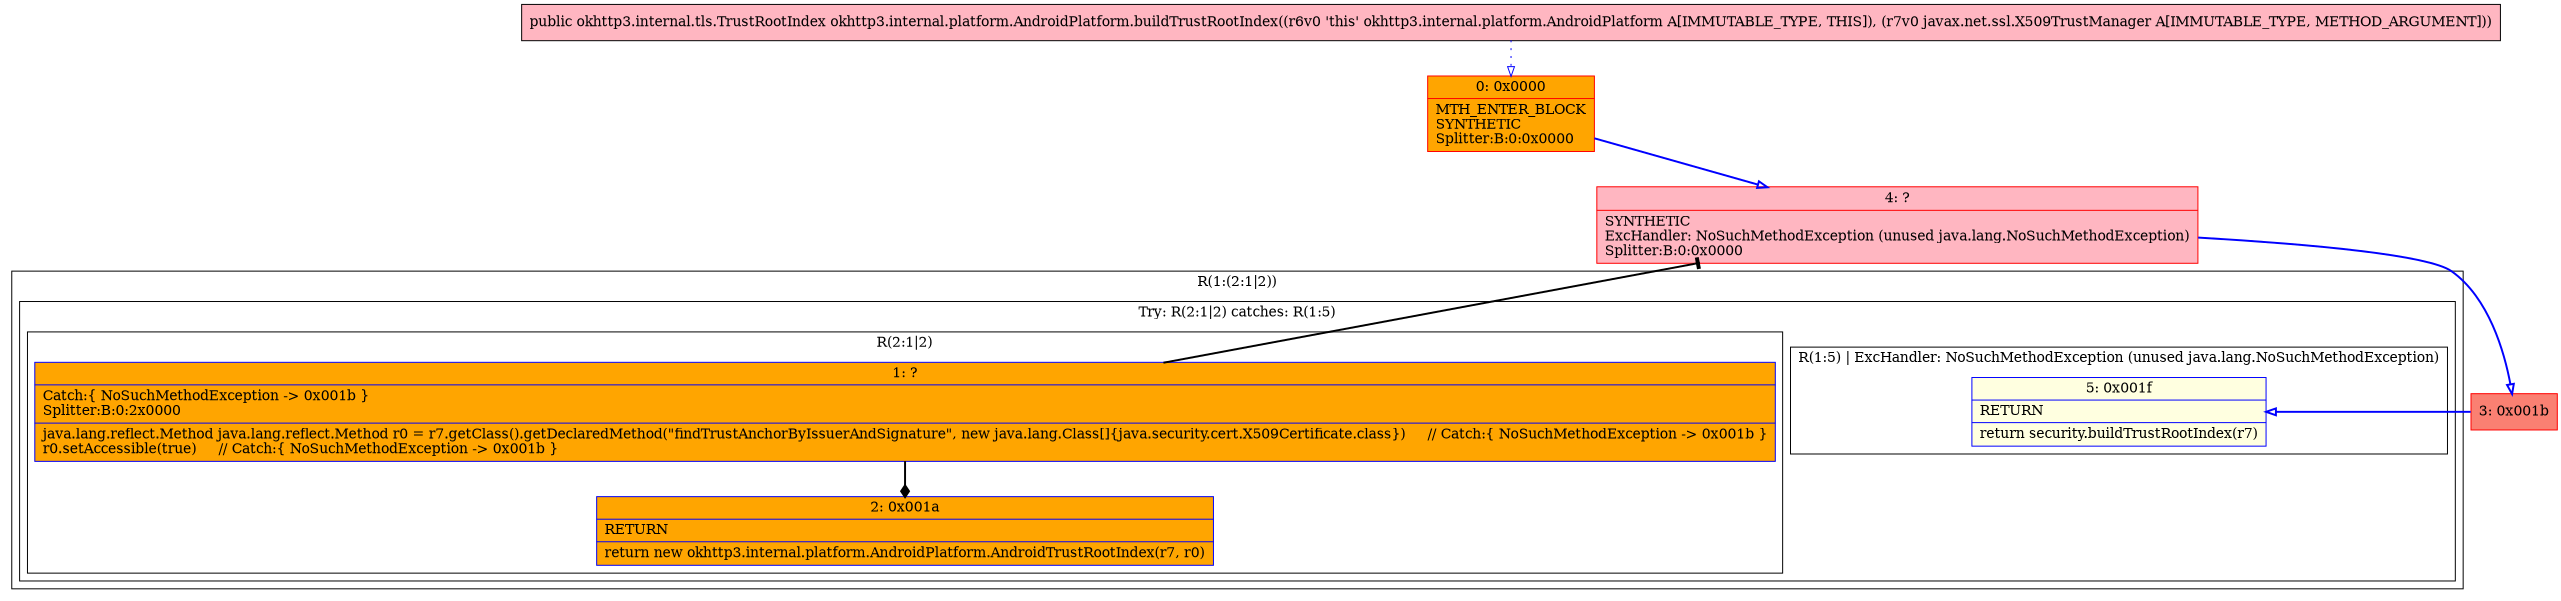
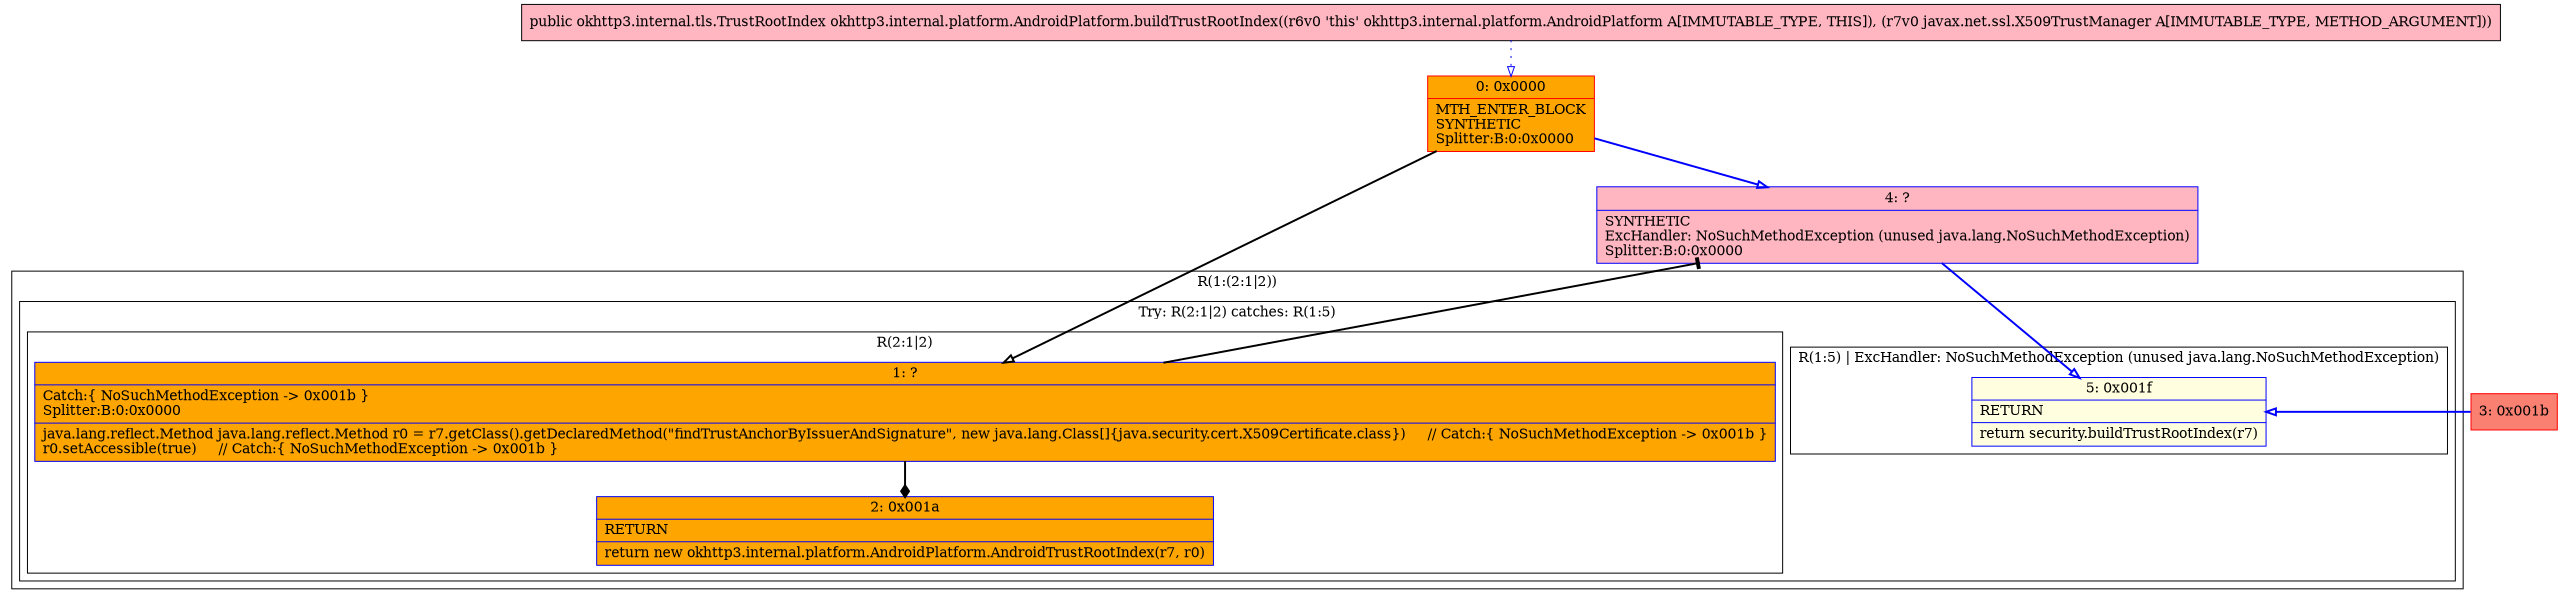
(1897, 225) -> (1897, 225)
none -> (1225, 255)
(2391, 255) -> (2007, 317)
(112, 411) -> (112, 411)
